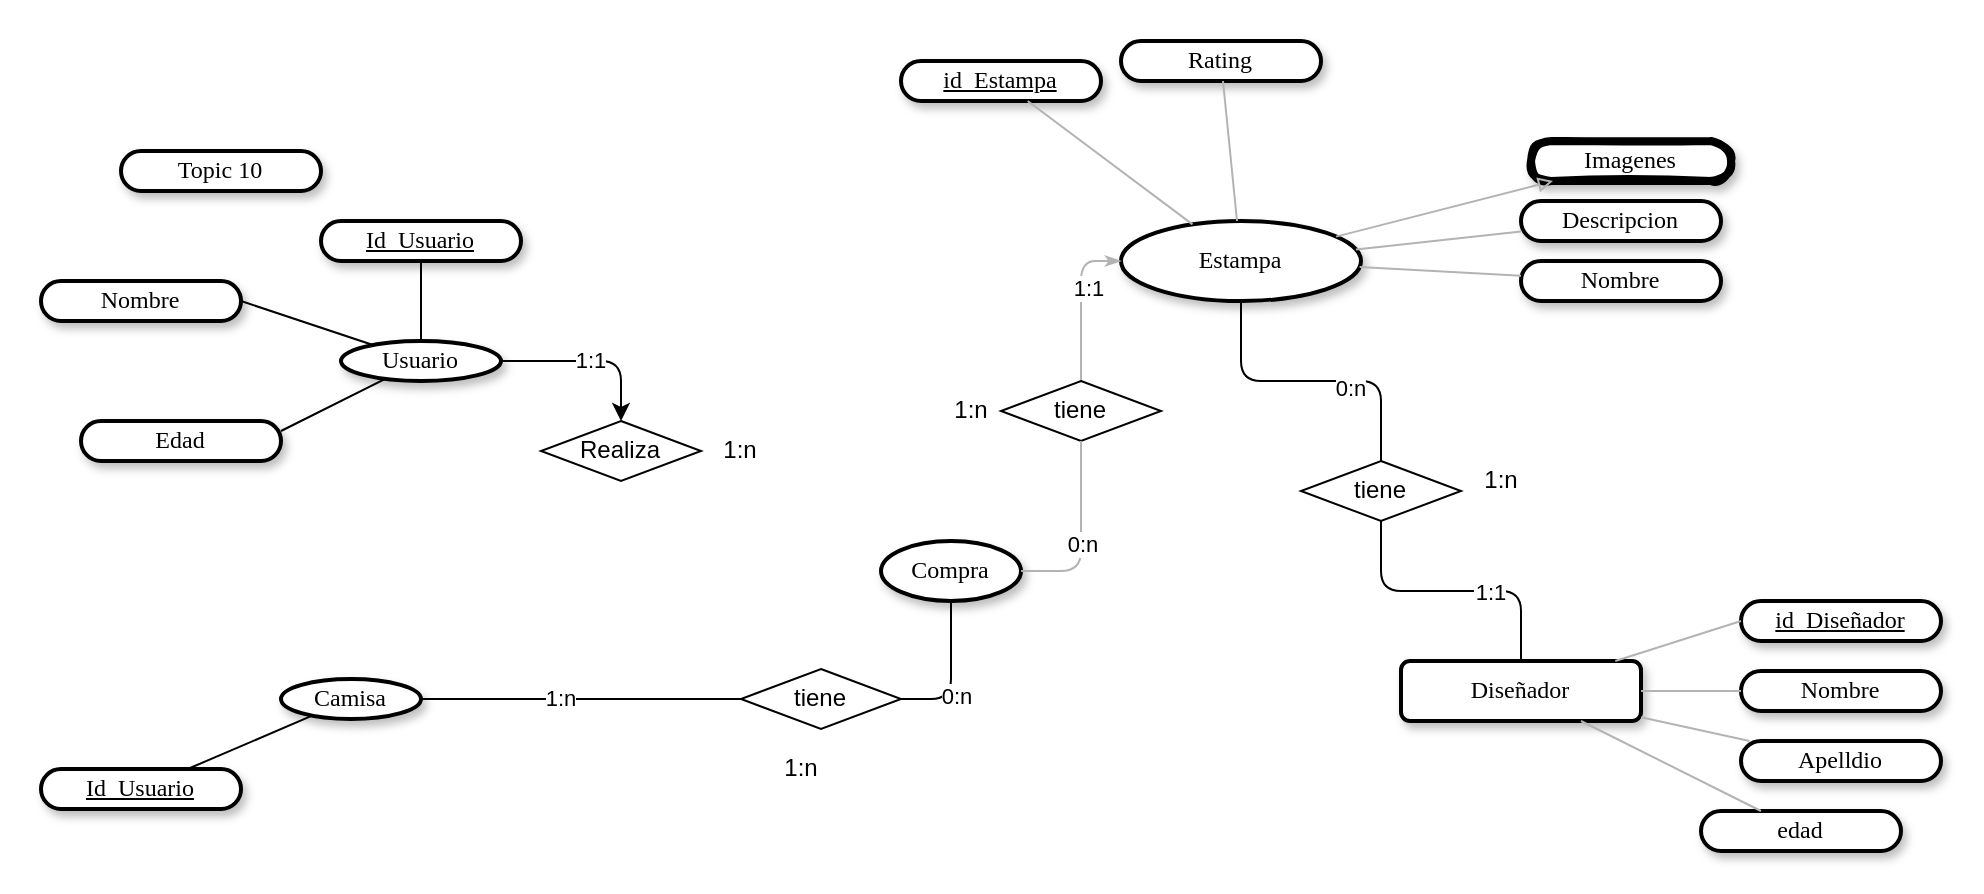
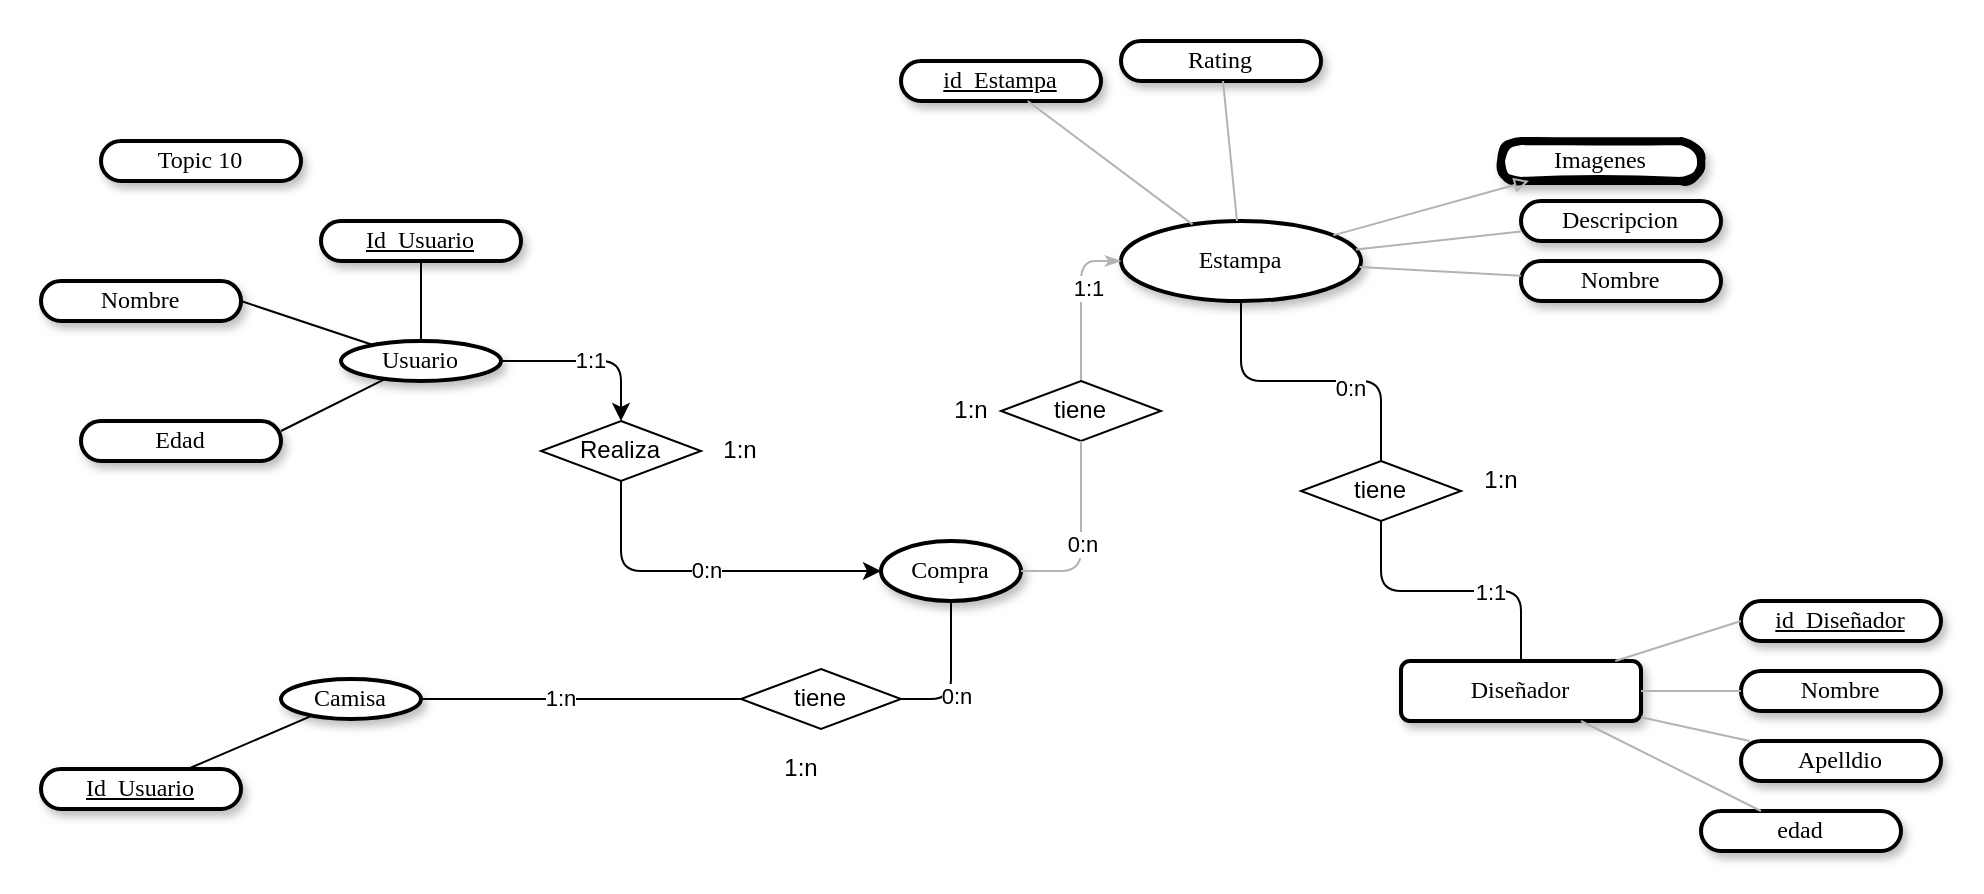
(1631, 161) -> (1601, 161)
(221, 171) -> (201, 161)
none -> (704, 571)
